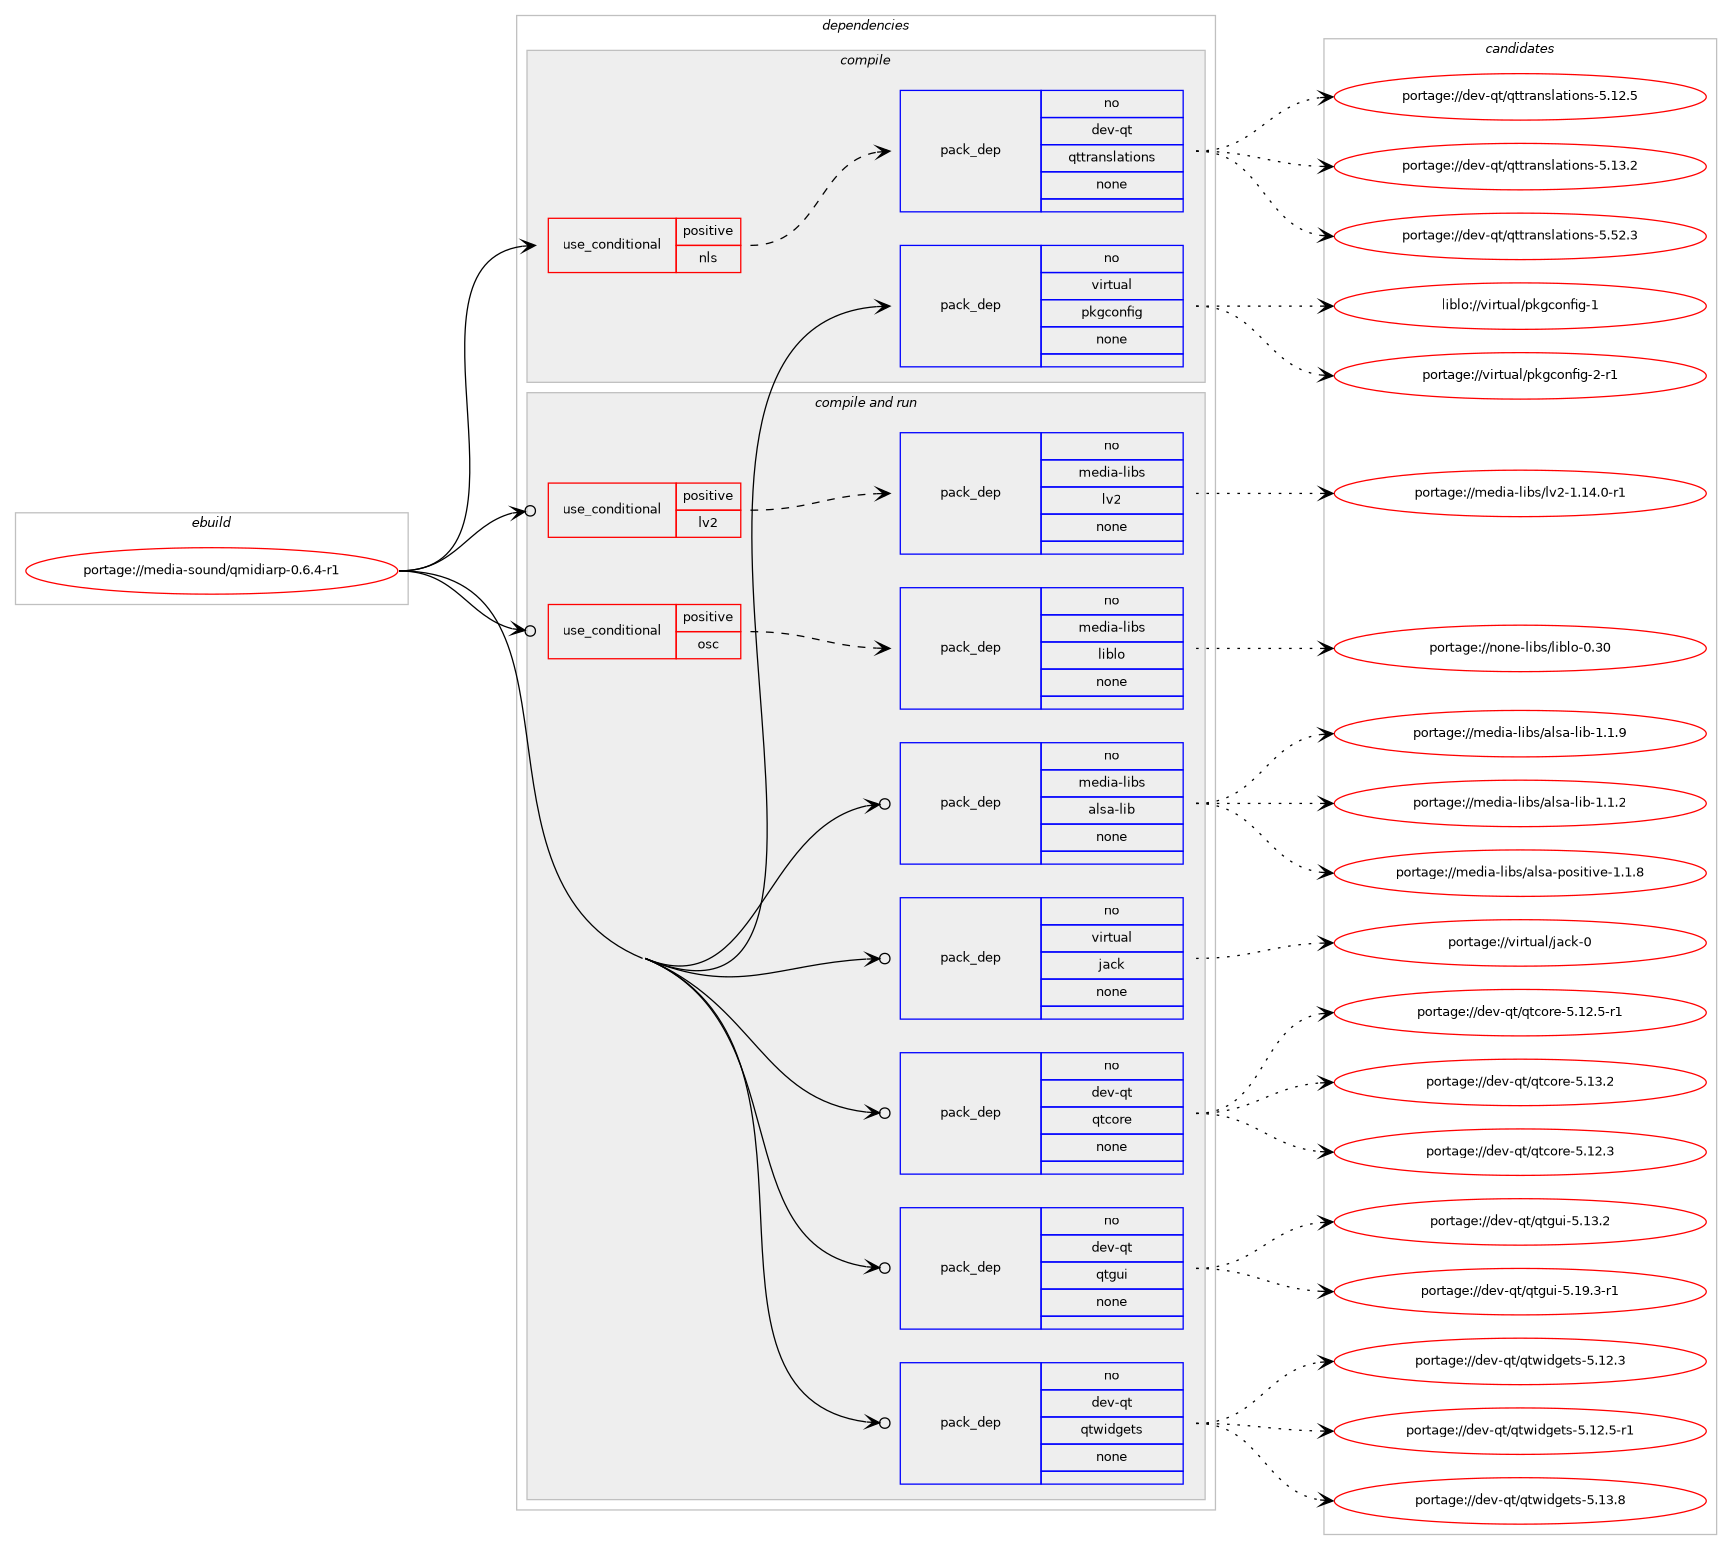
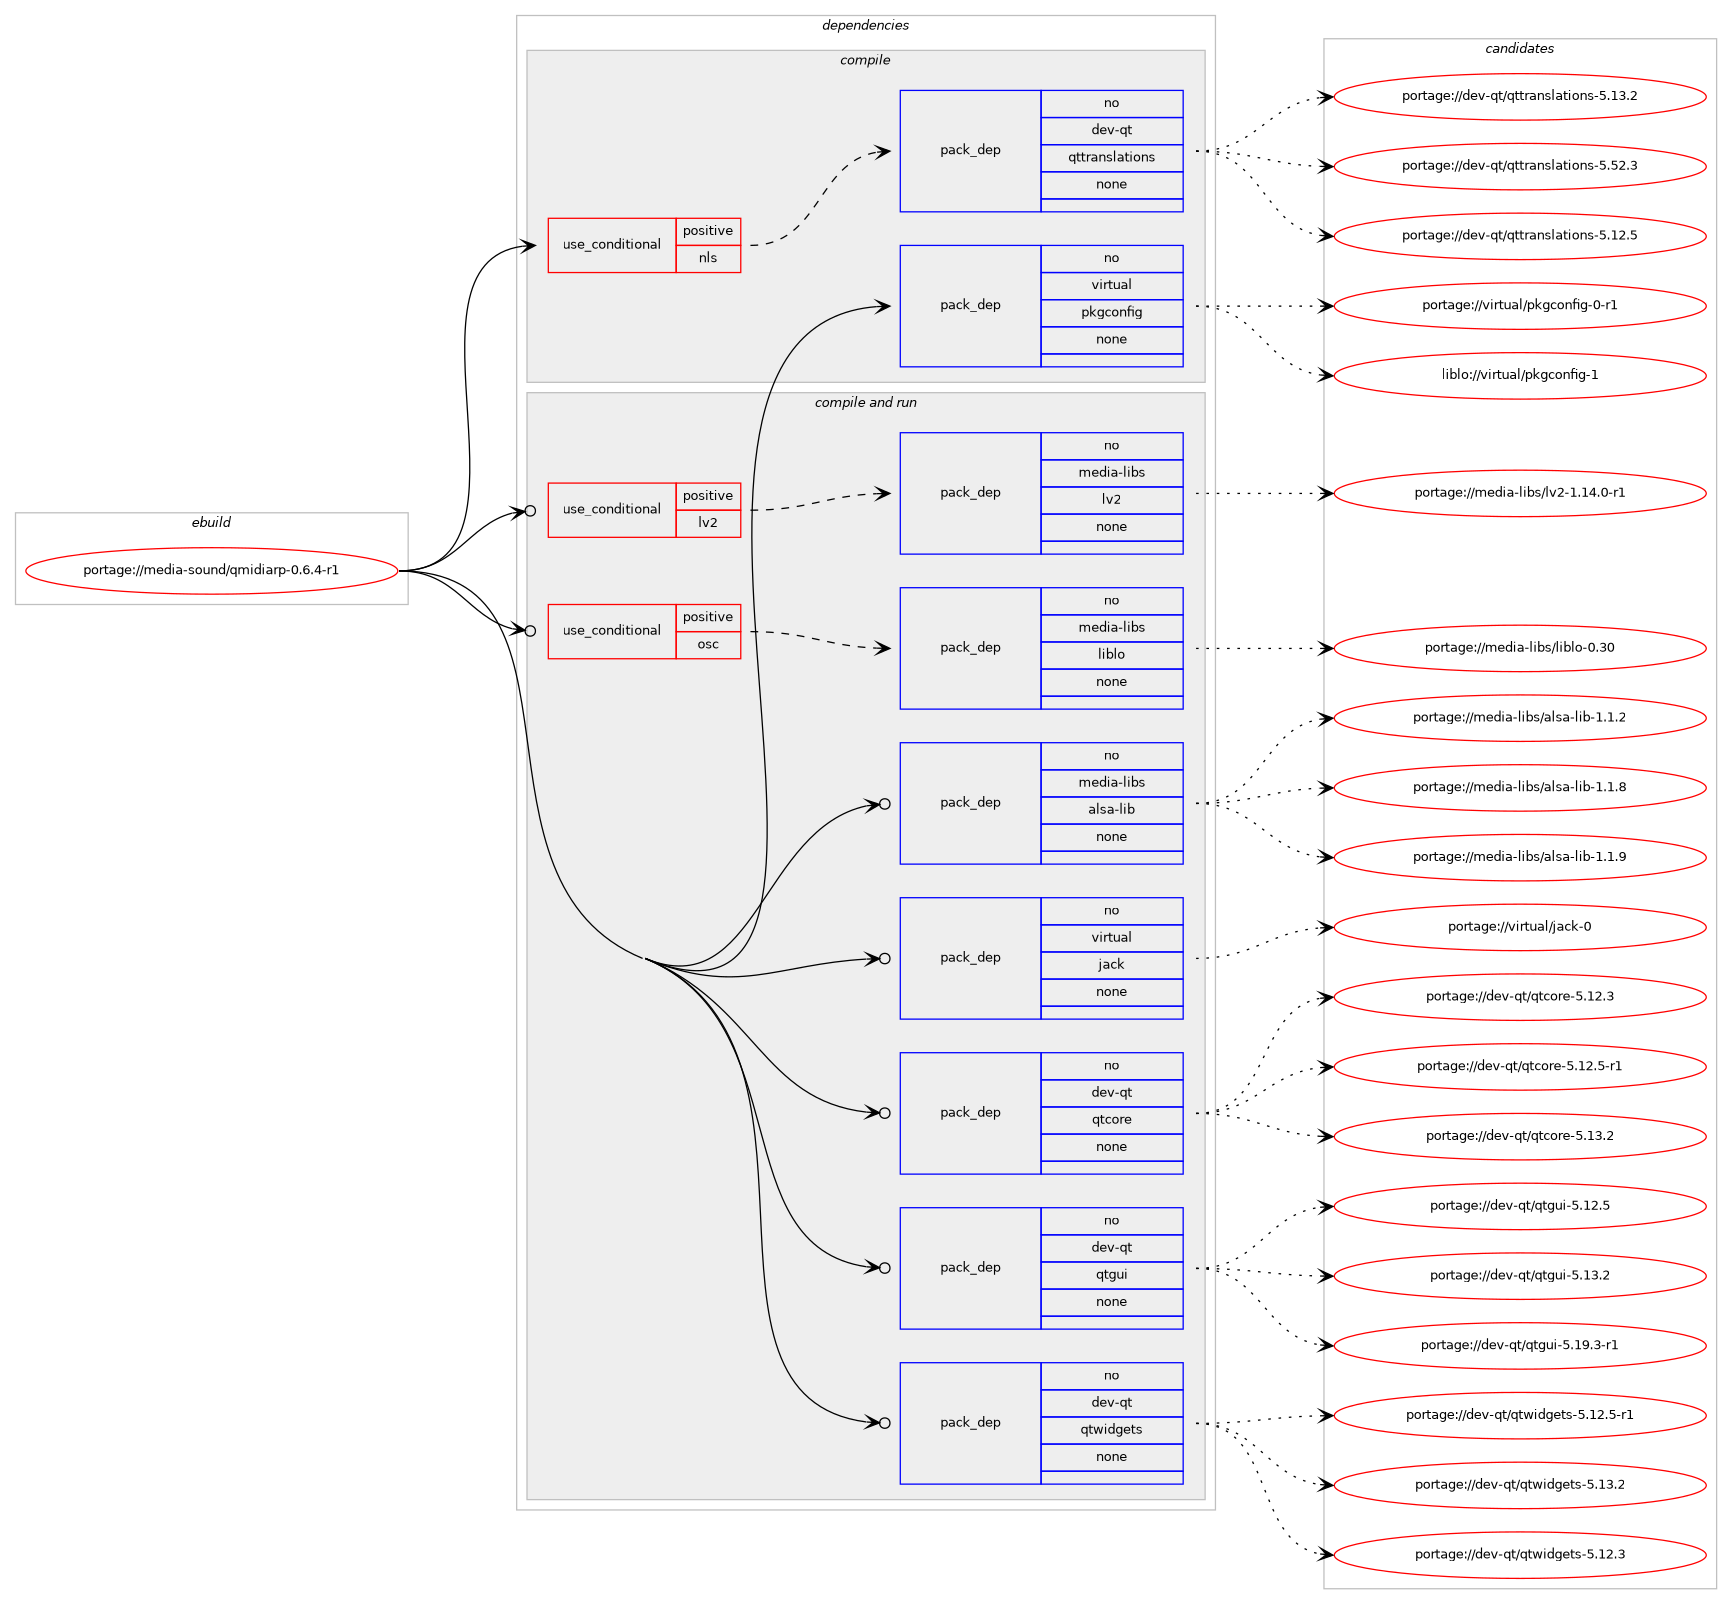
(1520, 376) -> (1520, 306)
(1520, 648) -> (1520, 648)
(1520, 873) -> (1520, 788)
none -> (1520, 1206)
(1520, 1501) -> (1520, 1485)
